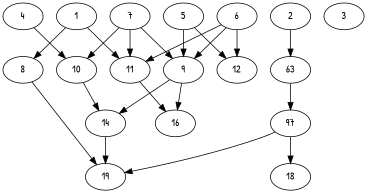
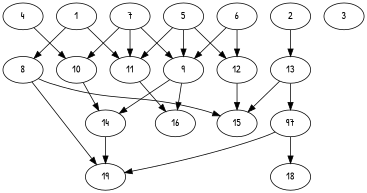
(189, 41) -> (160, 40)
(291, 70) -> (291, 70)
none -> (237, 123)
